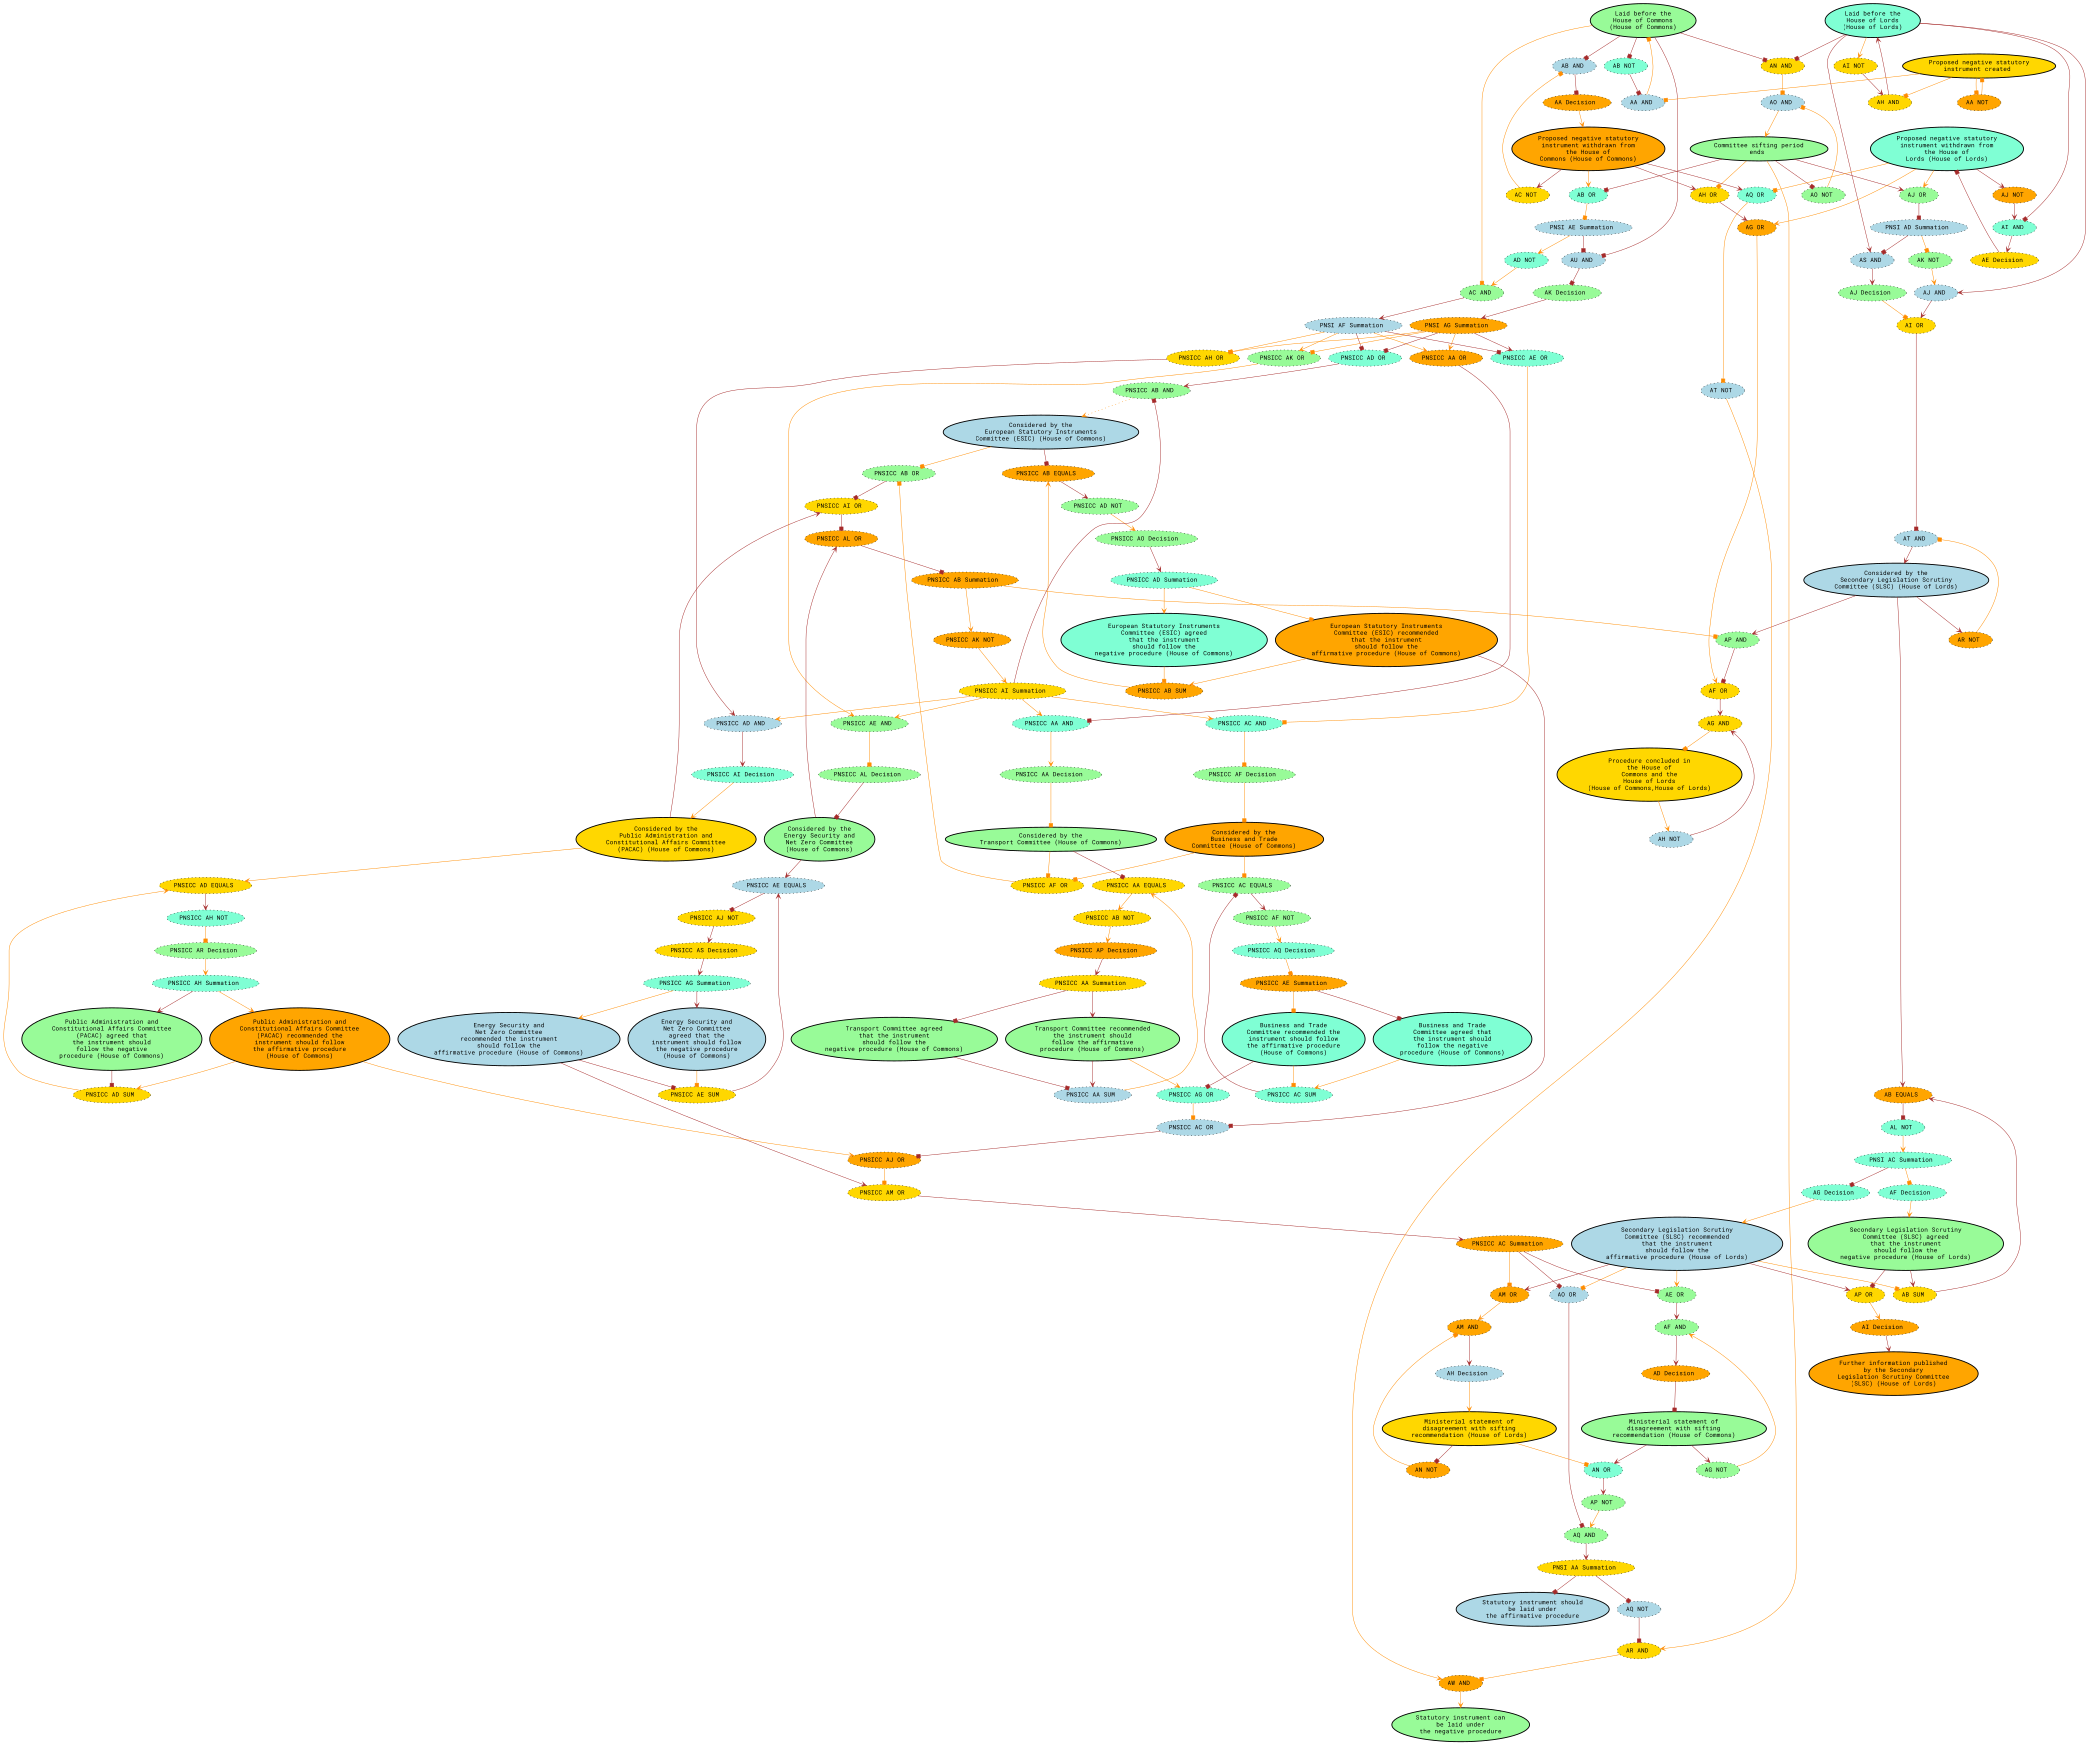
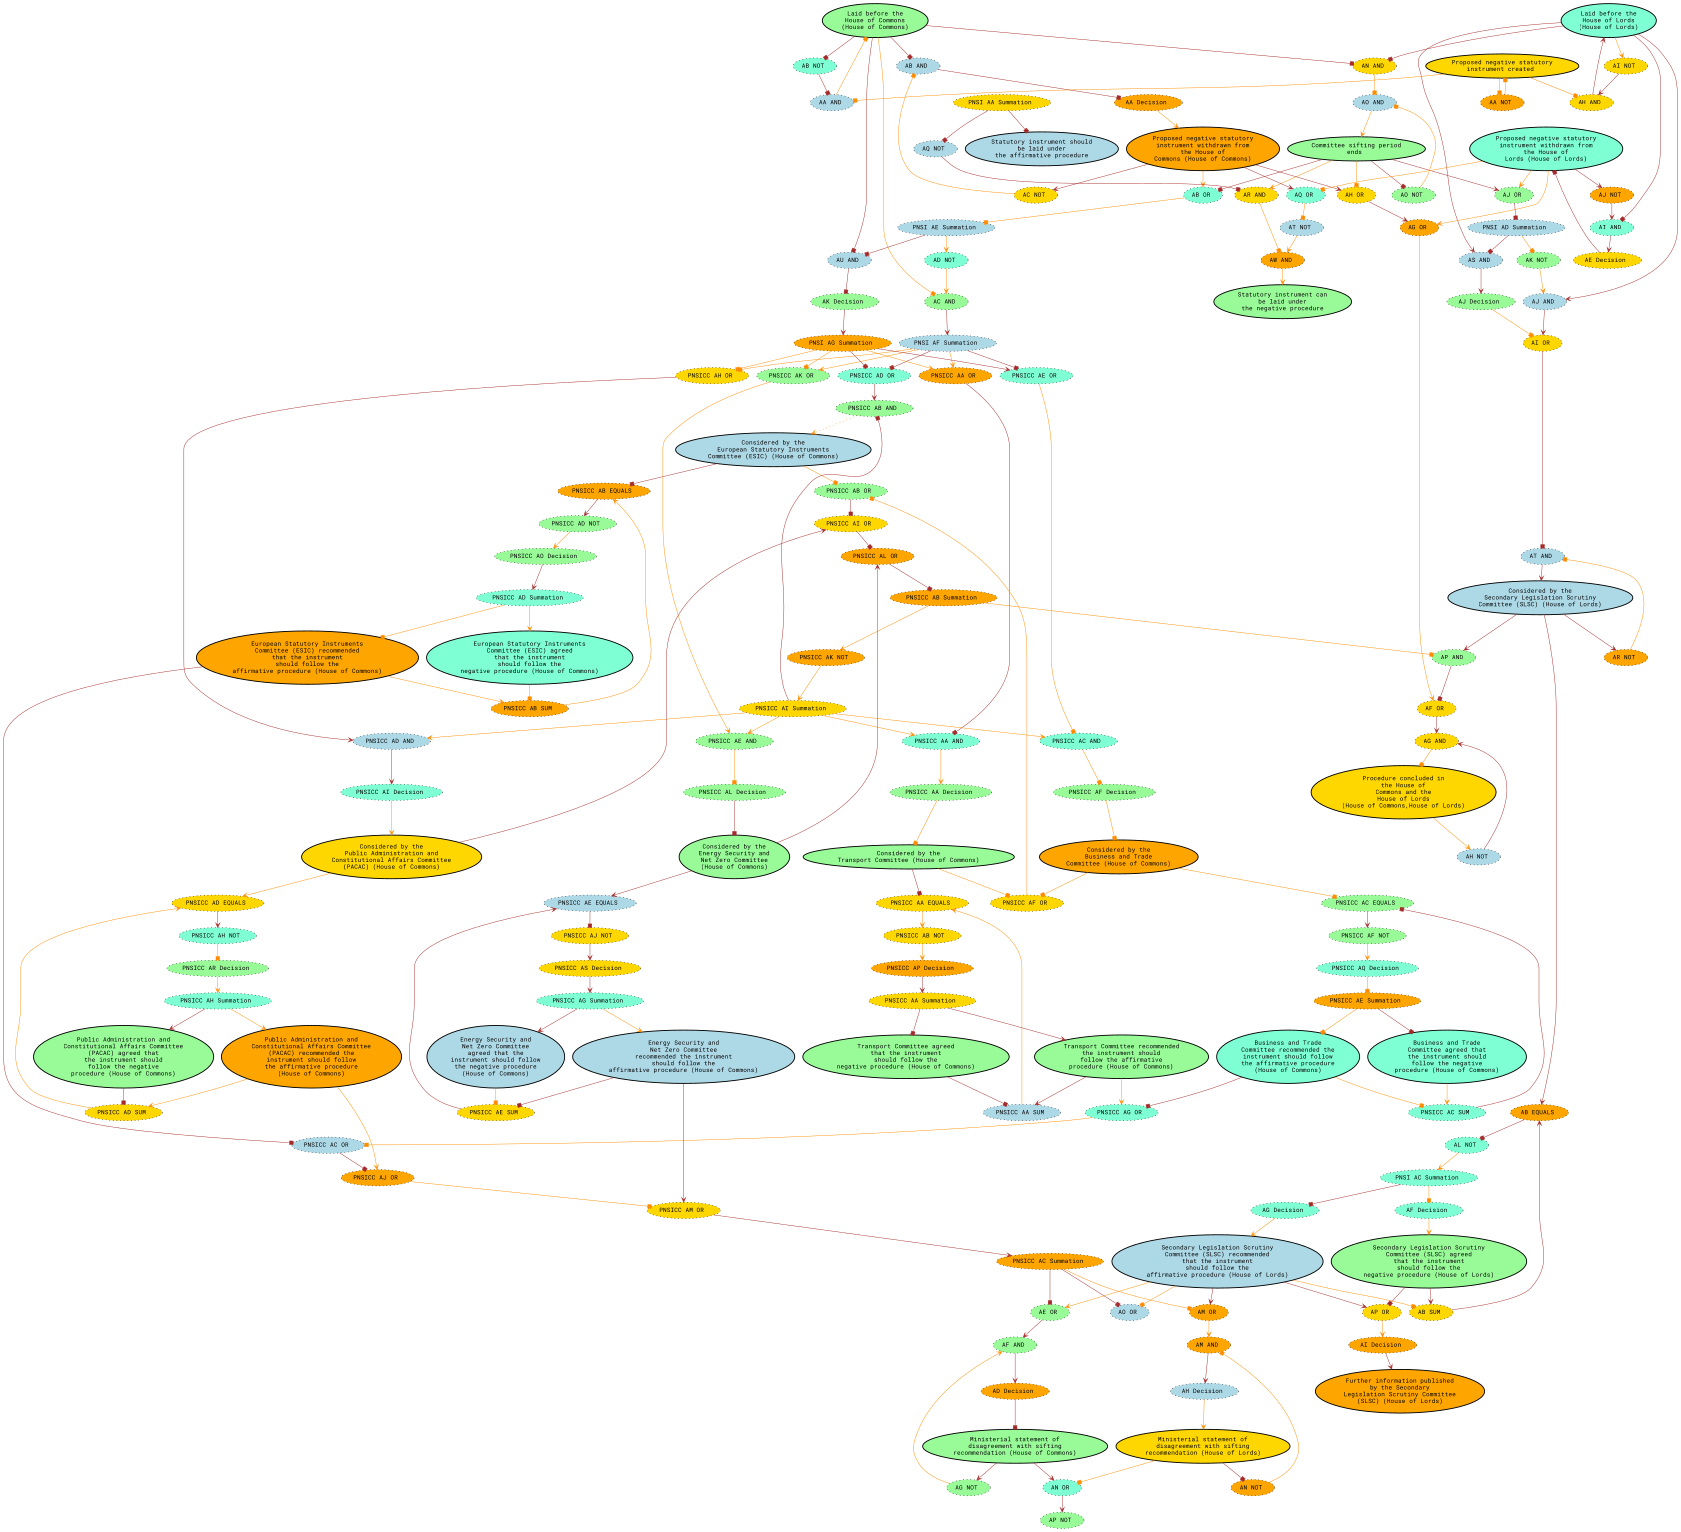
(1586, 1535) -> none
